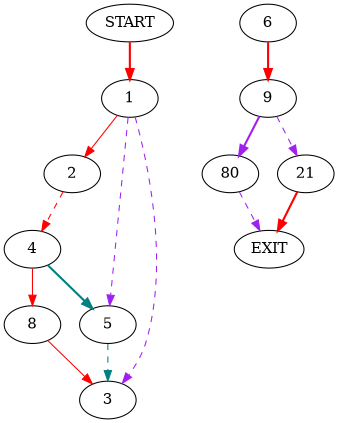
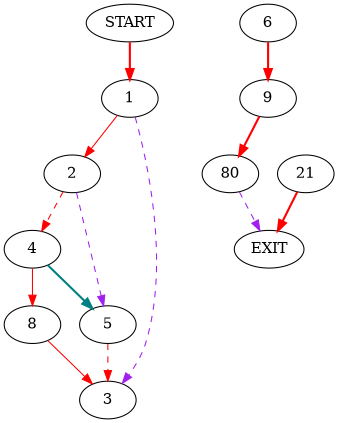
(252, 131) -> (252, 131)
(285, 131) -> none
(119, 206) -> (89, 244)
(108, 357) -> (108, 357)
